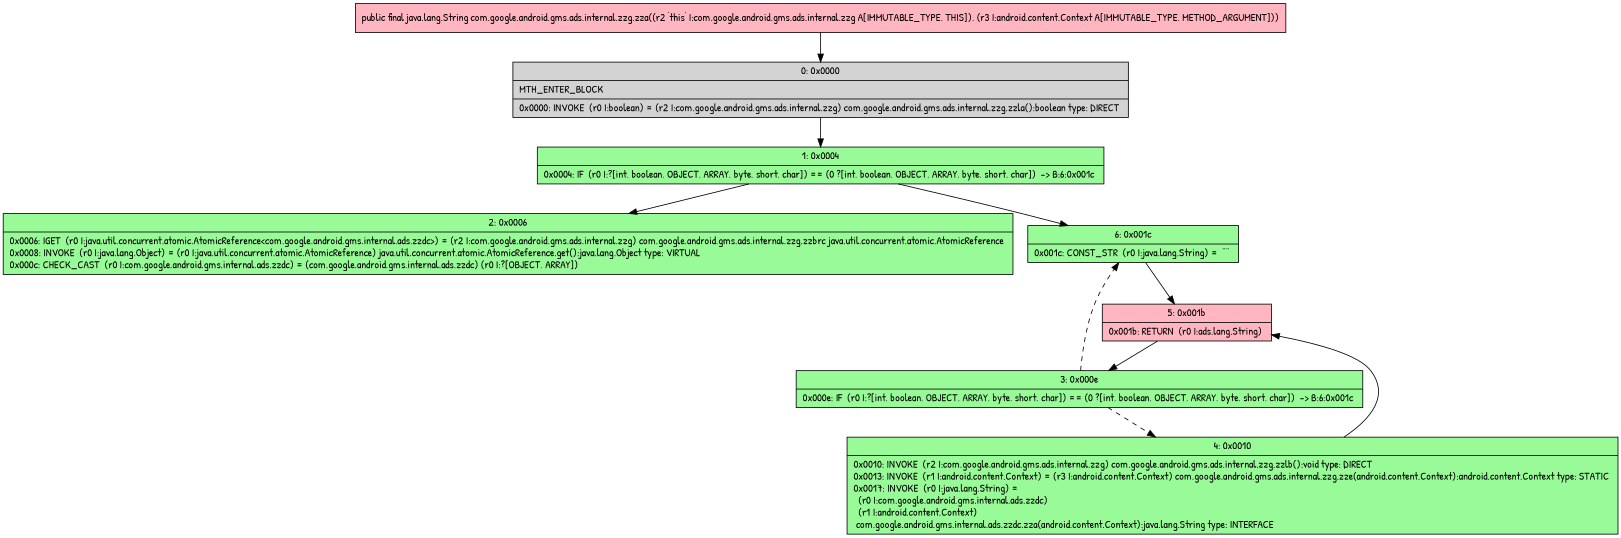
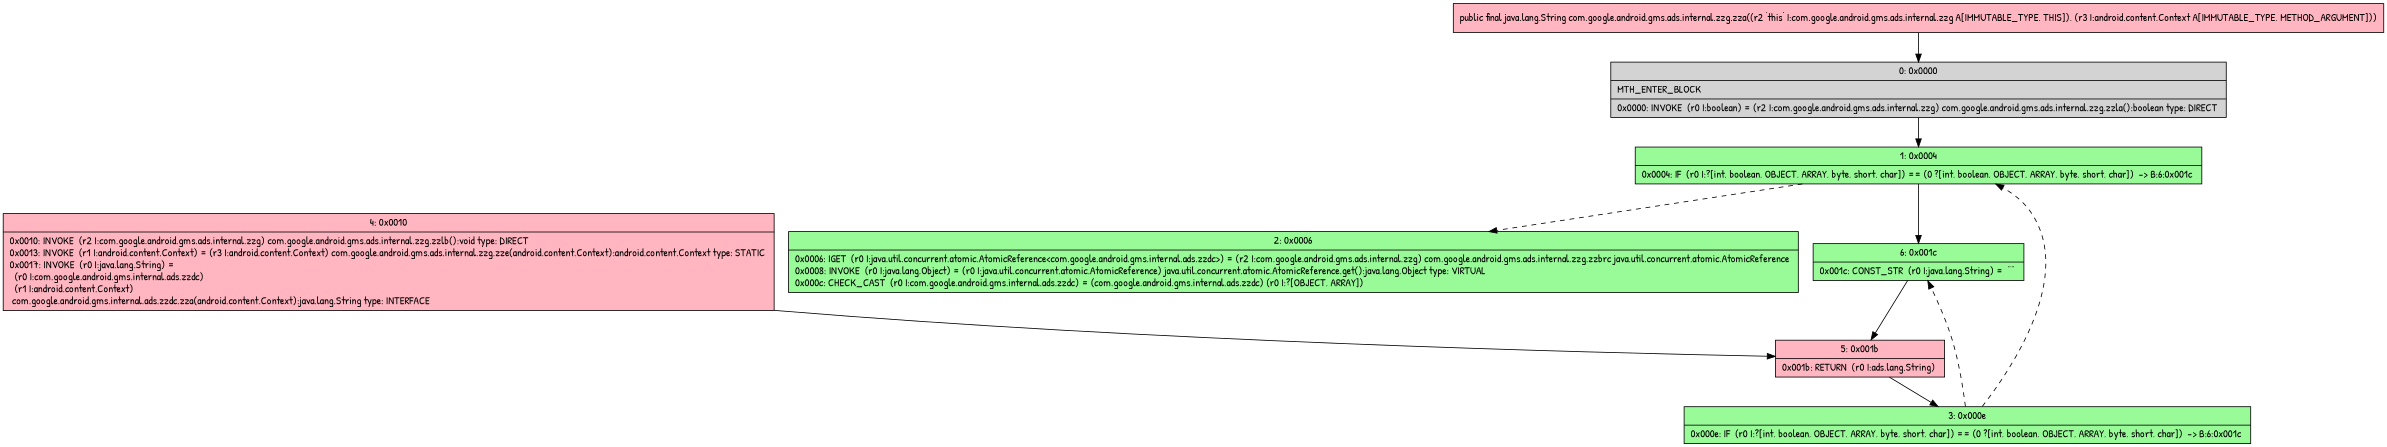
(693, 198) -> (1650, 207)
(1128, 420) -> (2041, 297)
(1233, 486) -> (389, 262)
